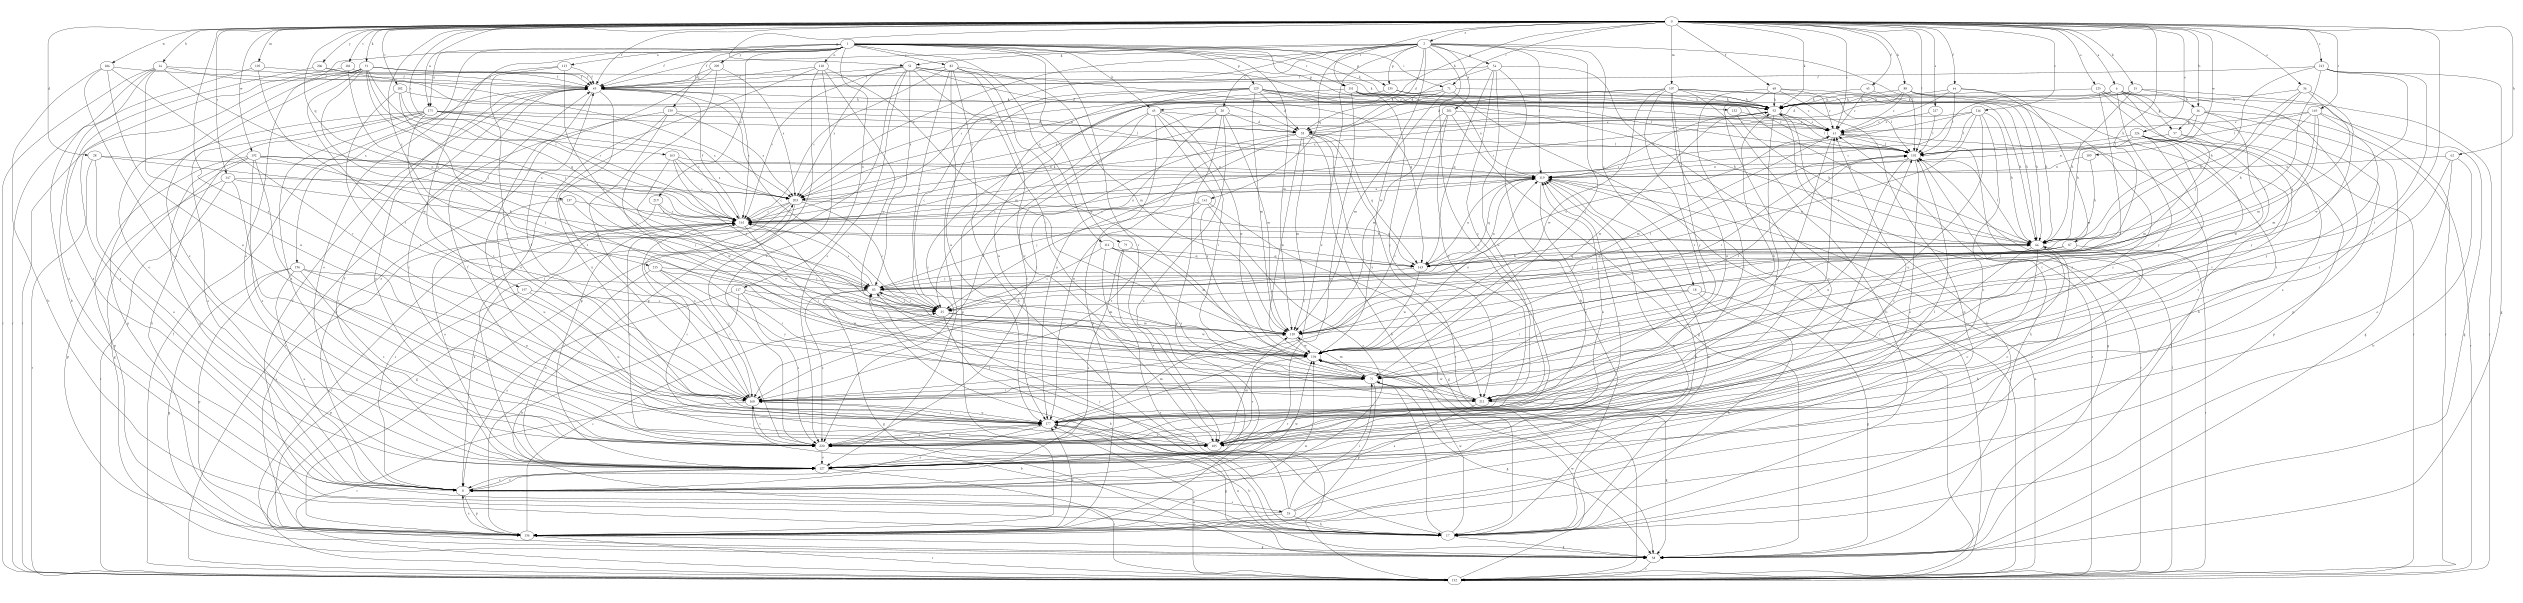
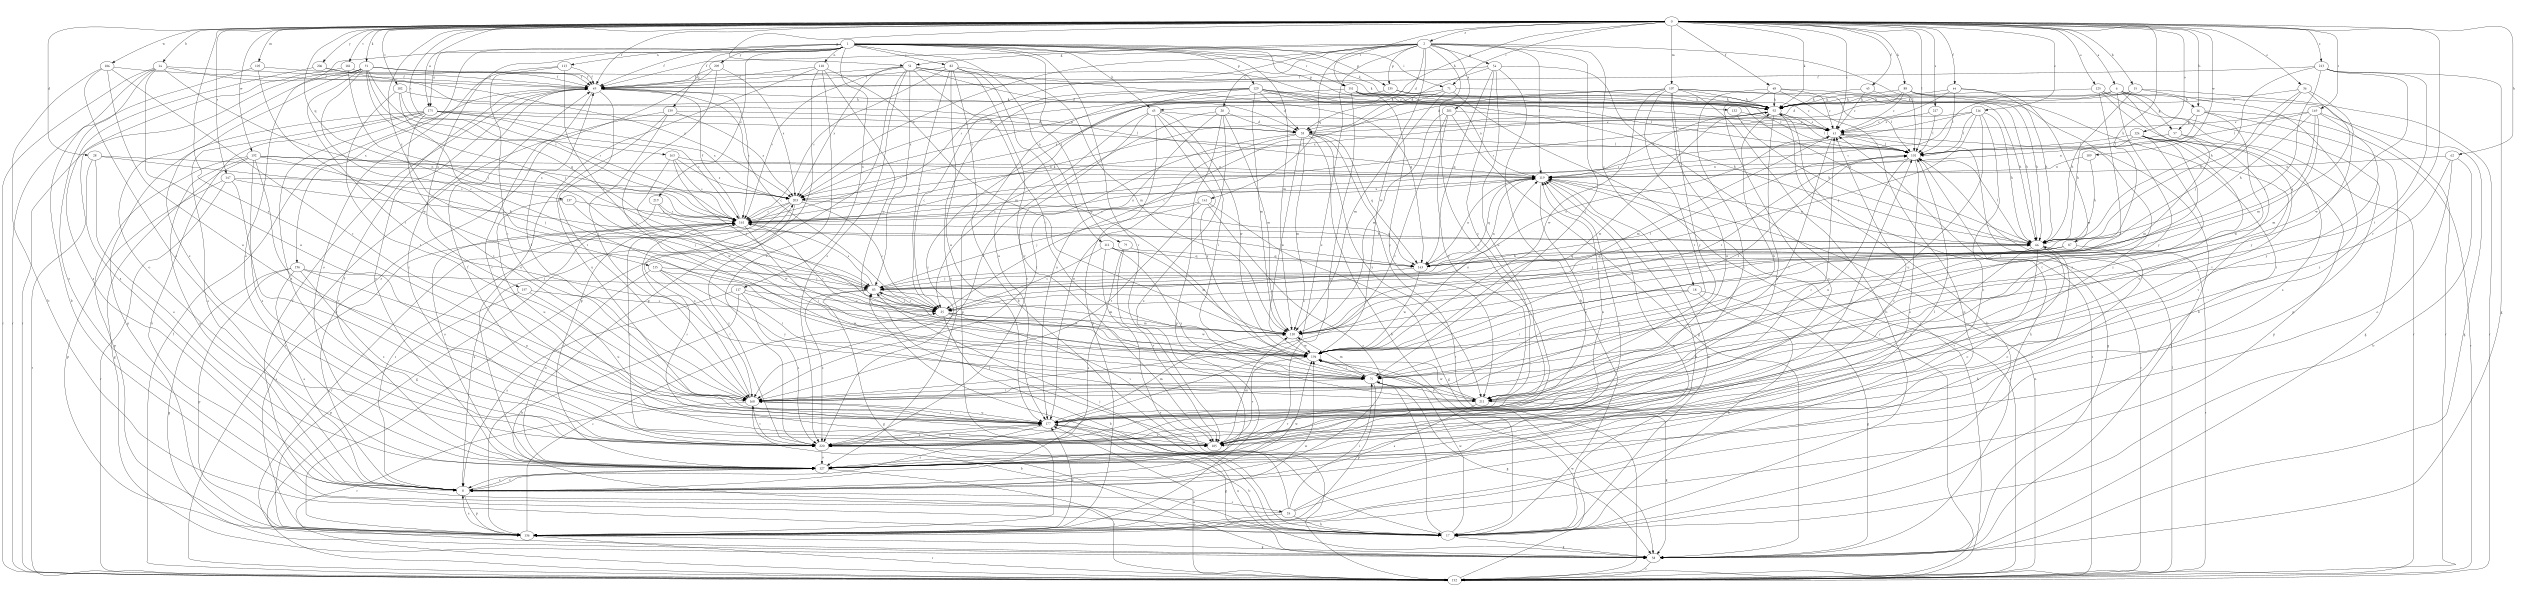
none -> (1094, 364)
